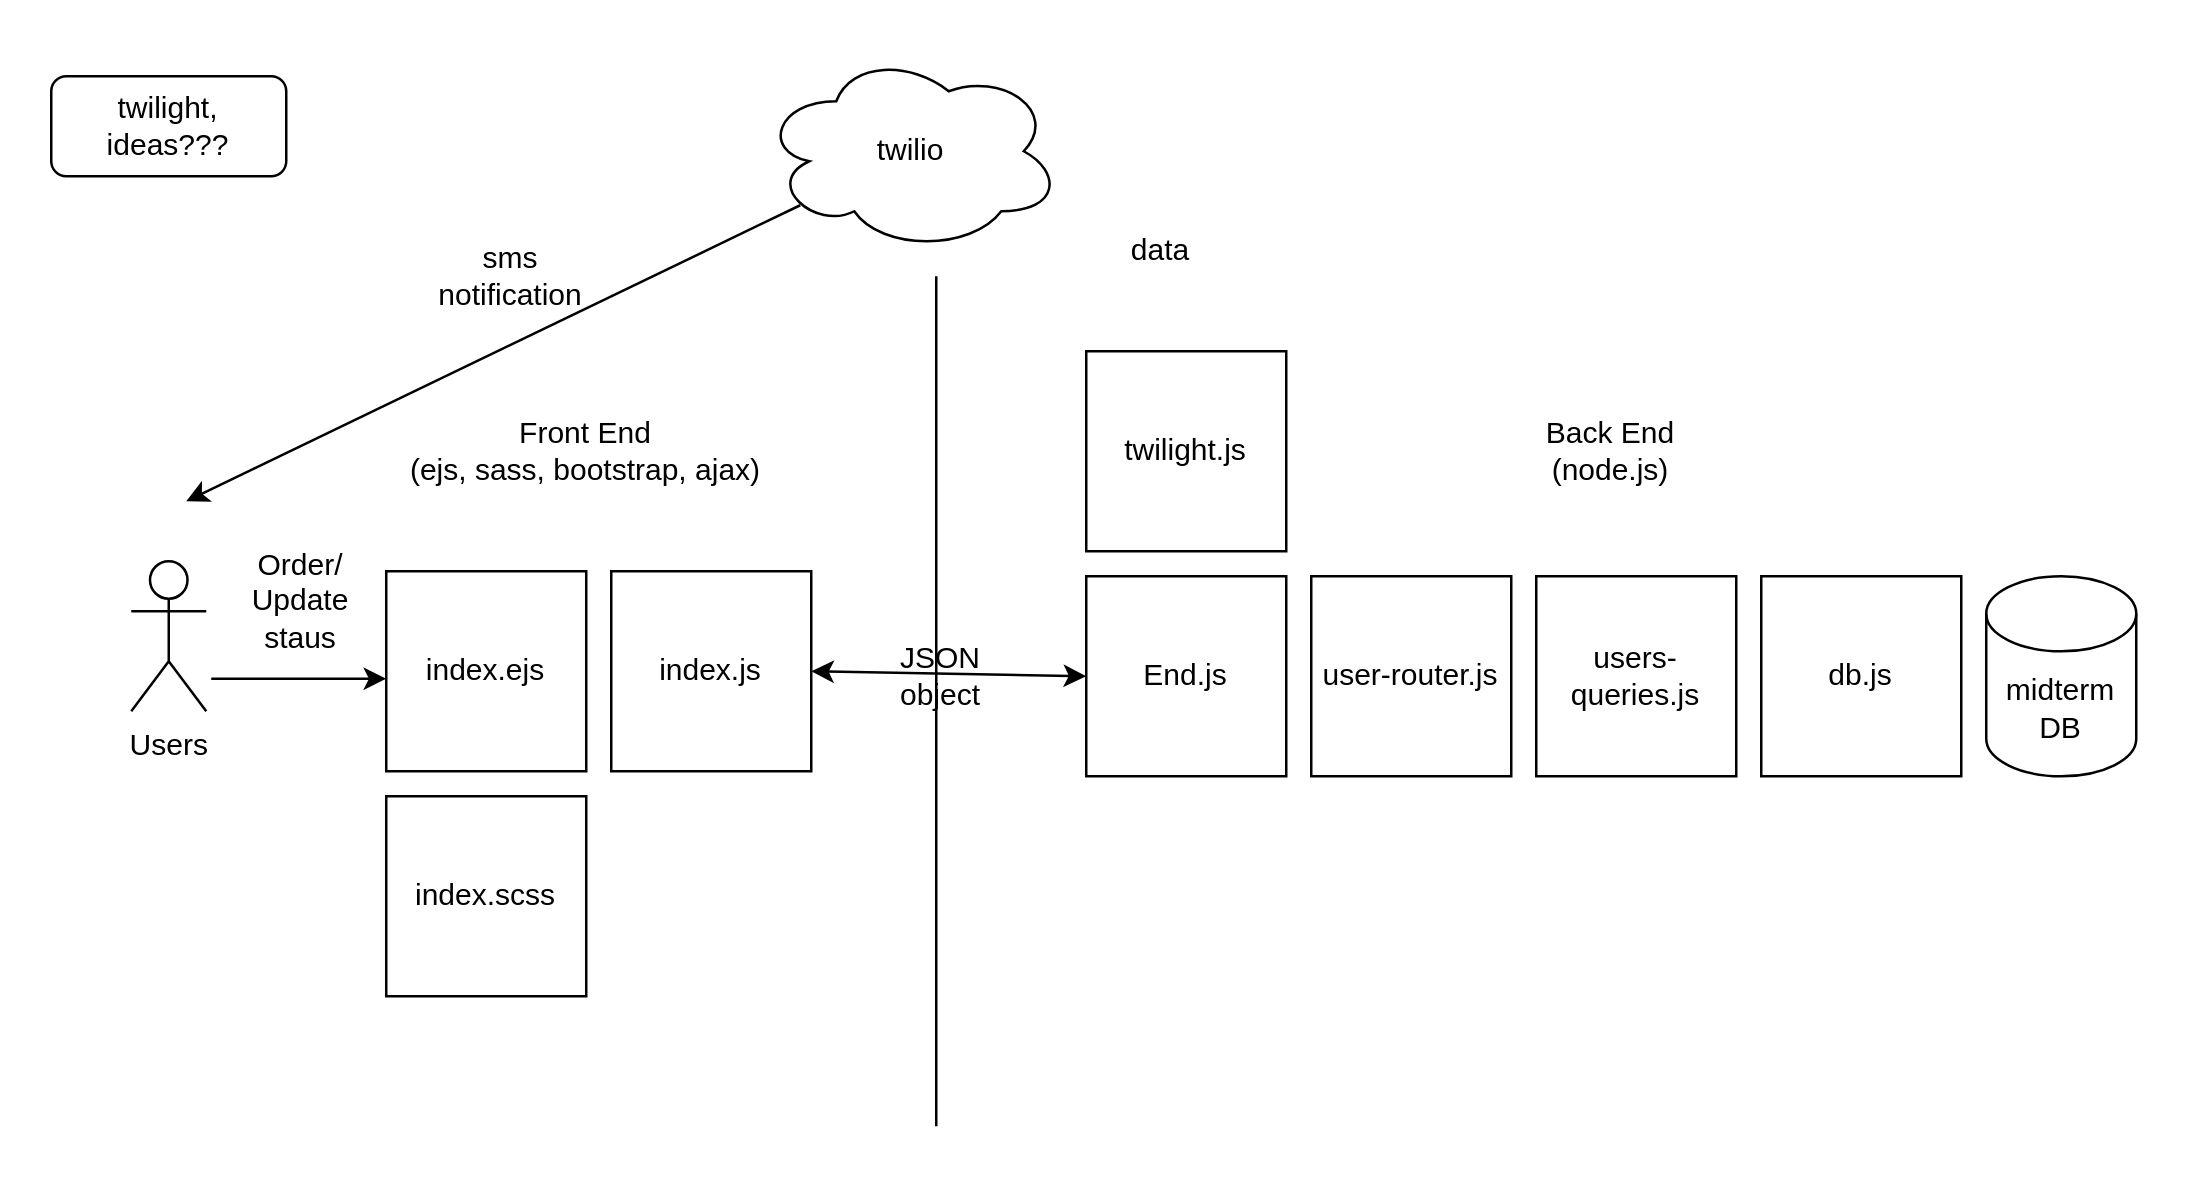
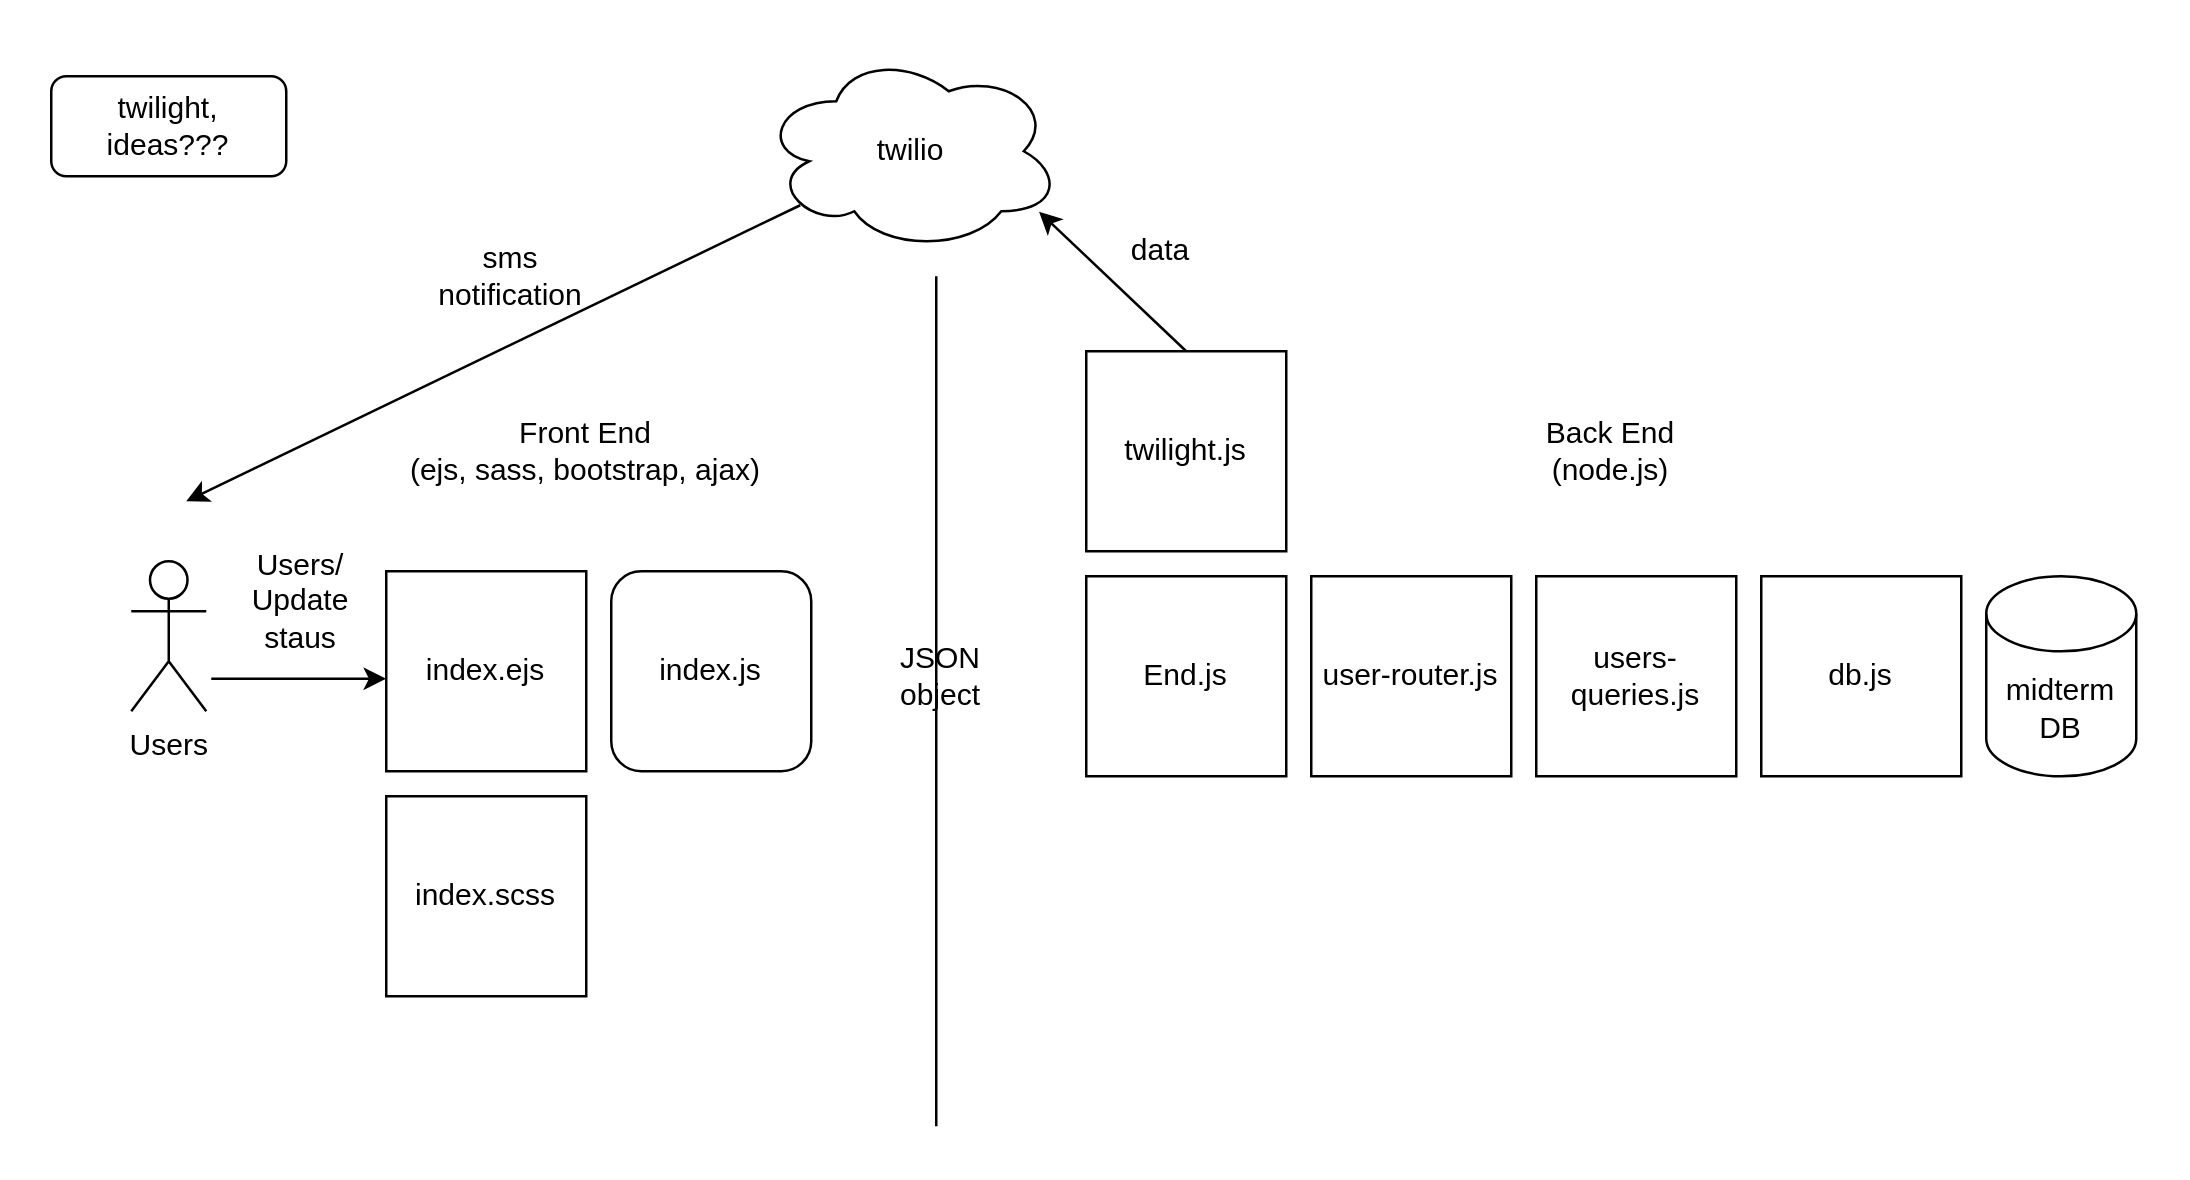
none -> (1118, 287)
(301, 601) -> (301, 601)
(711, 671) -> (711, 671)
(1005, 675) -> none
